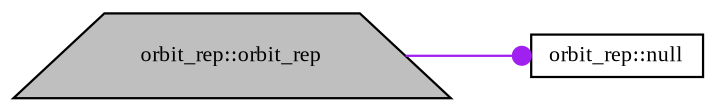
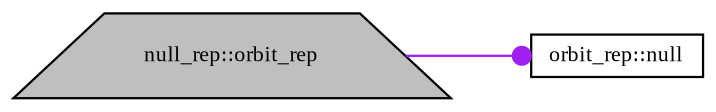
(232, 56) -> (232, 56)
